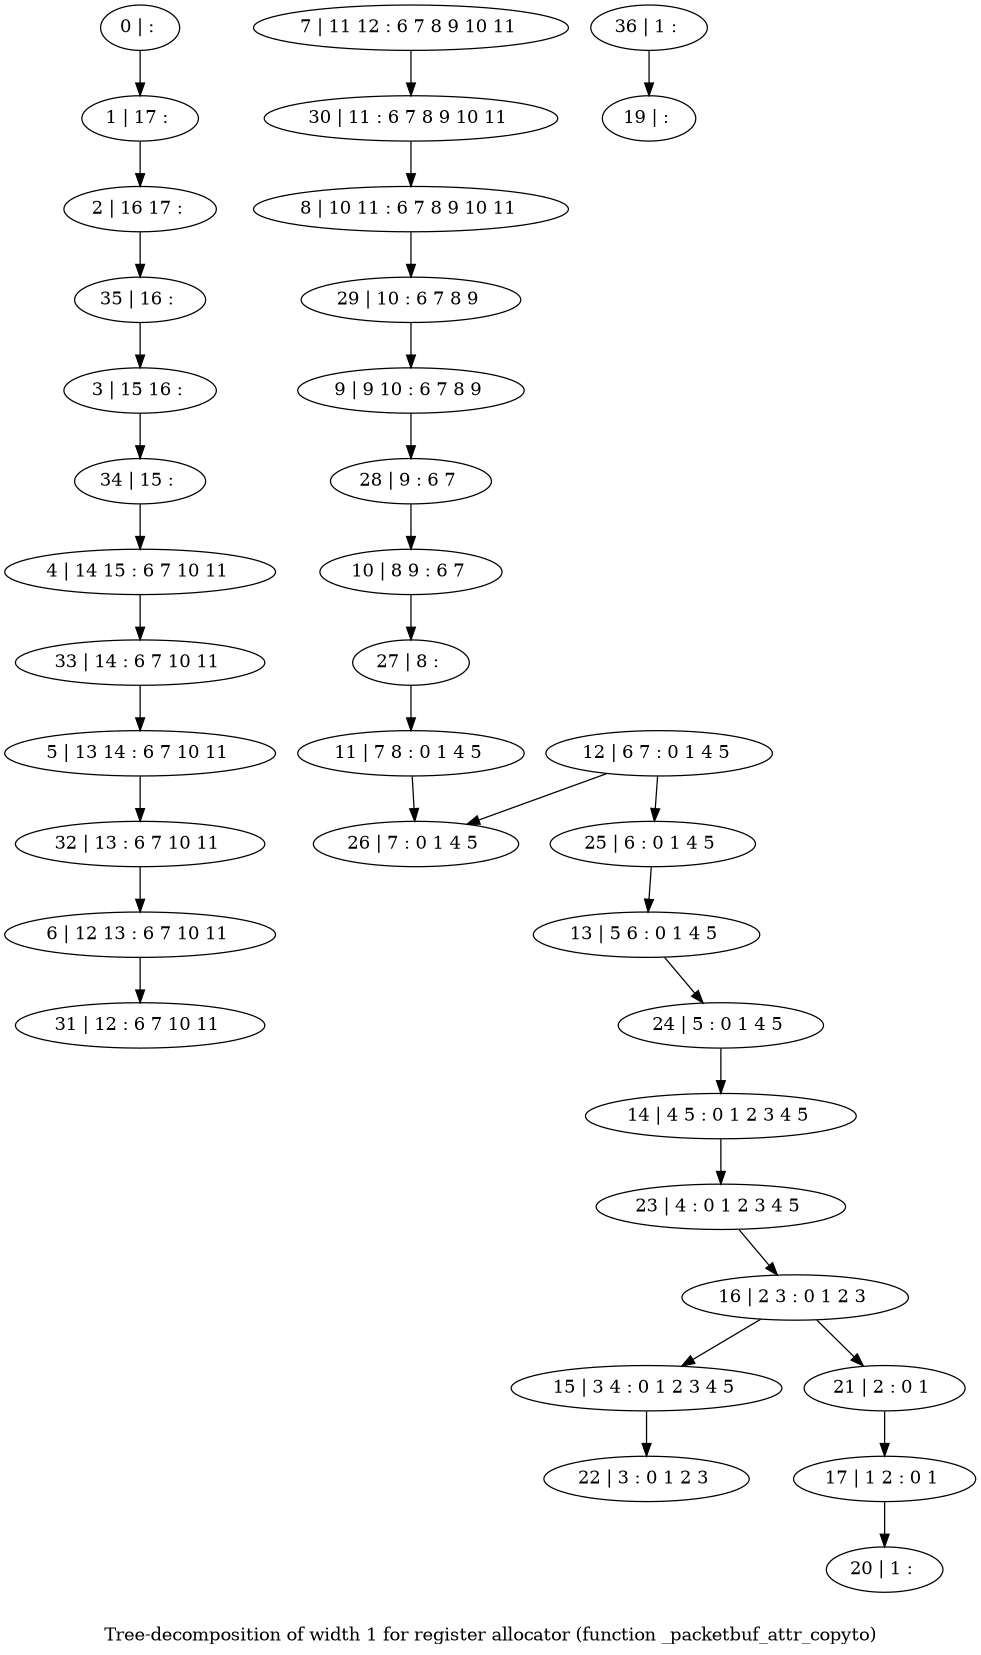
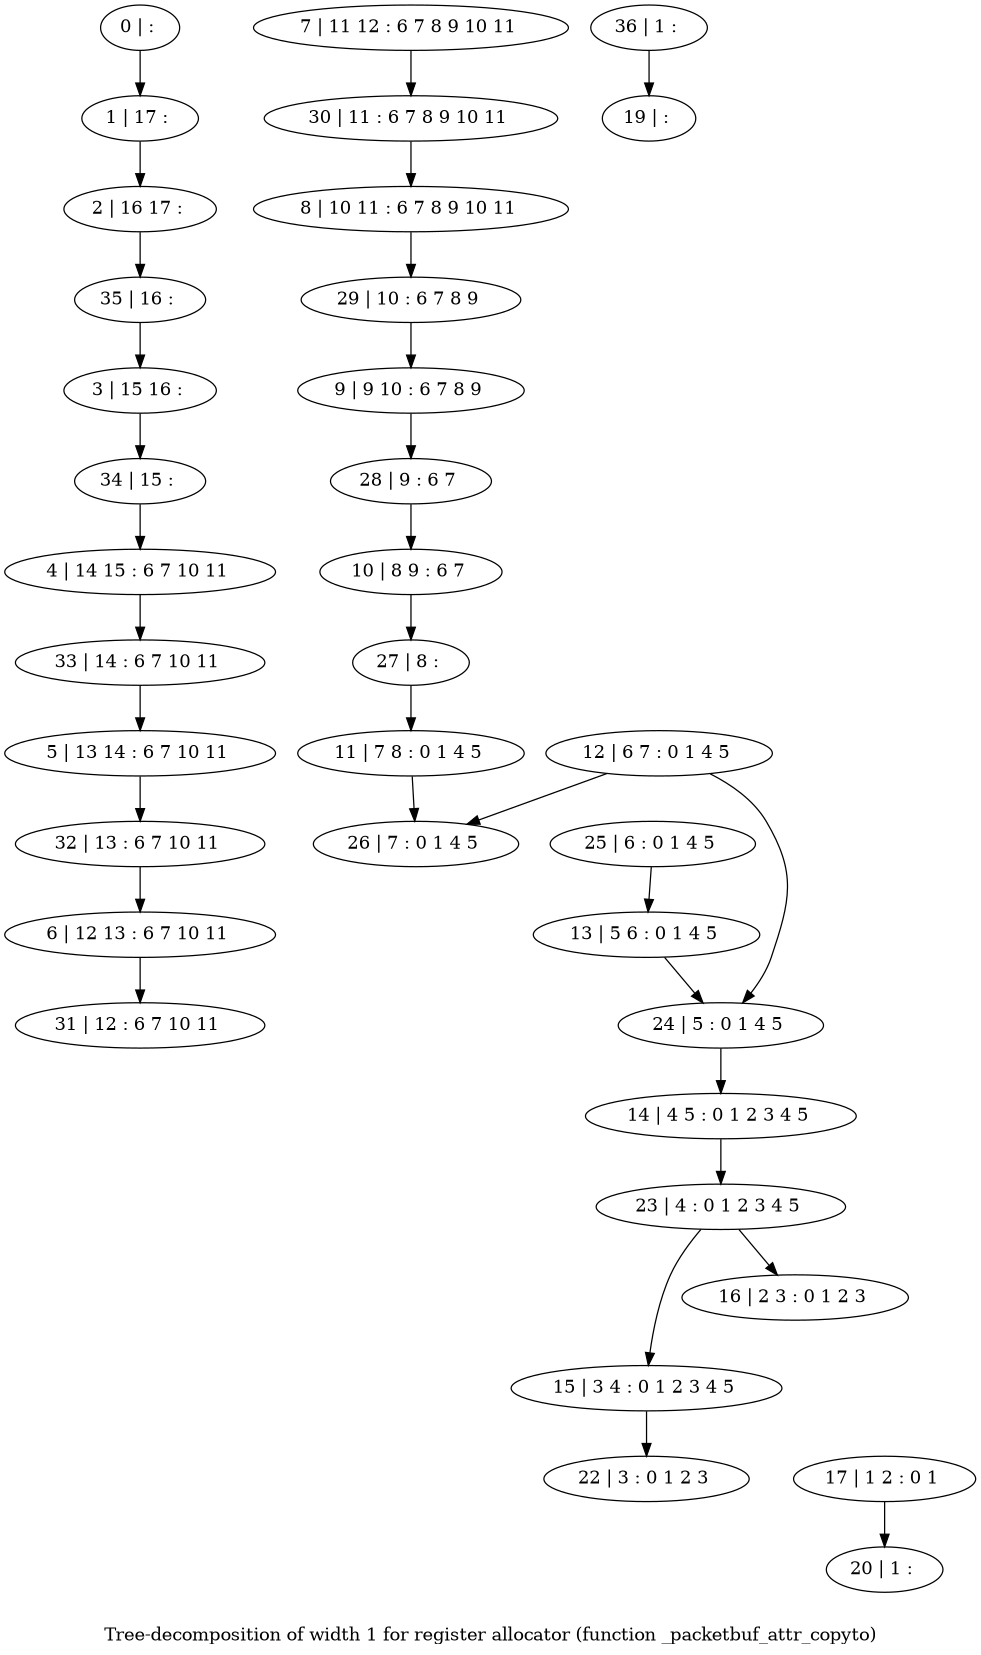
(656, 792) -> (786, 872)
(727, 1339) -> (666, 1287)
(885, 1388) -> none
